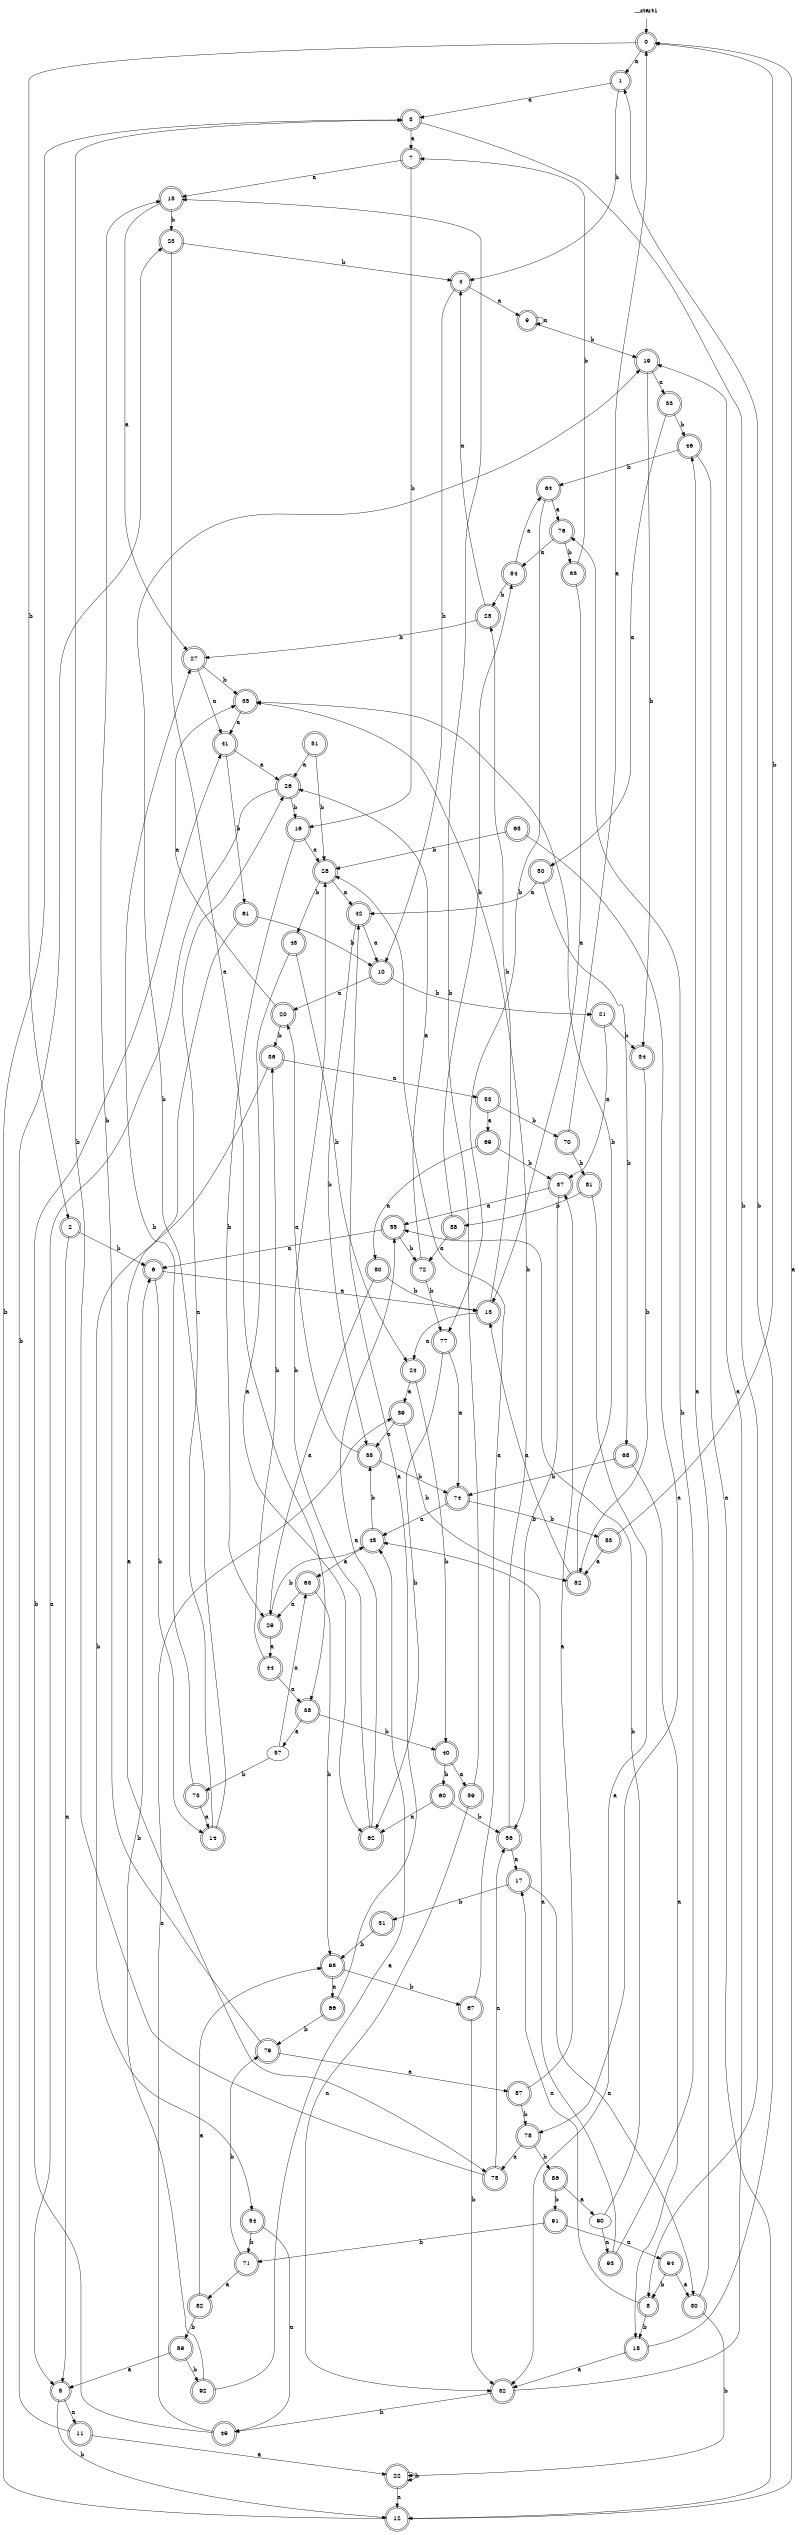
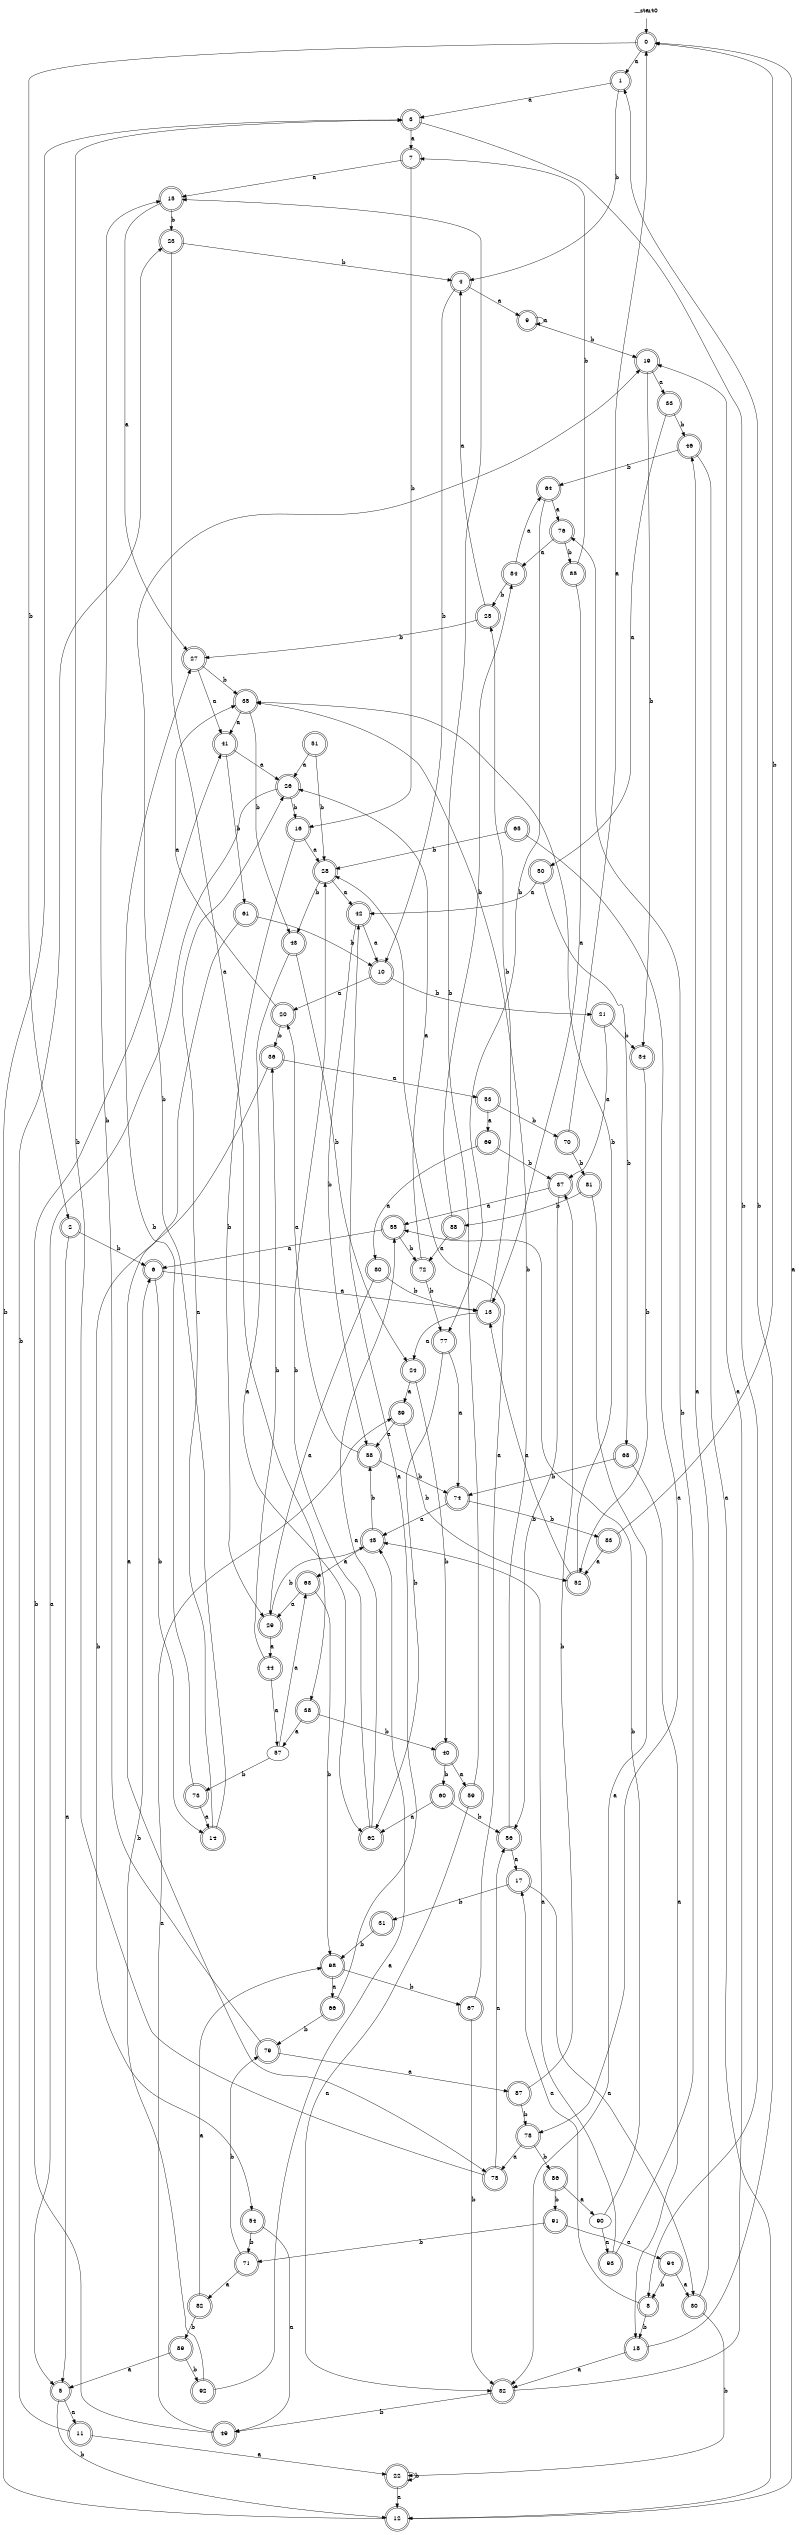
(646, 11) -> (646, 11)
none -> (256, 823)
(563, 1647) -> (563, 1647)
(287, 1687) -> (274, 1711)
